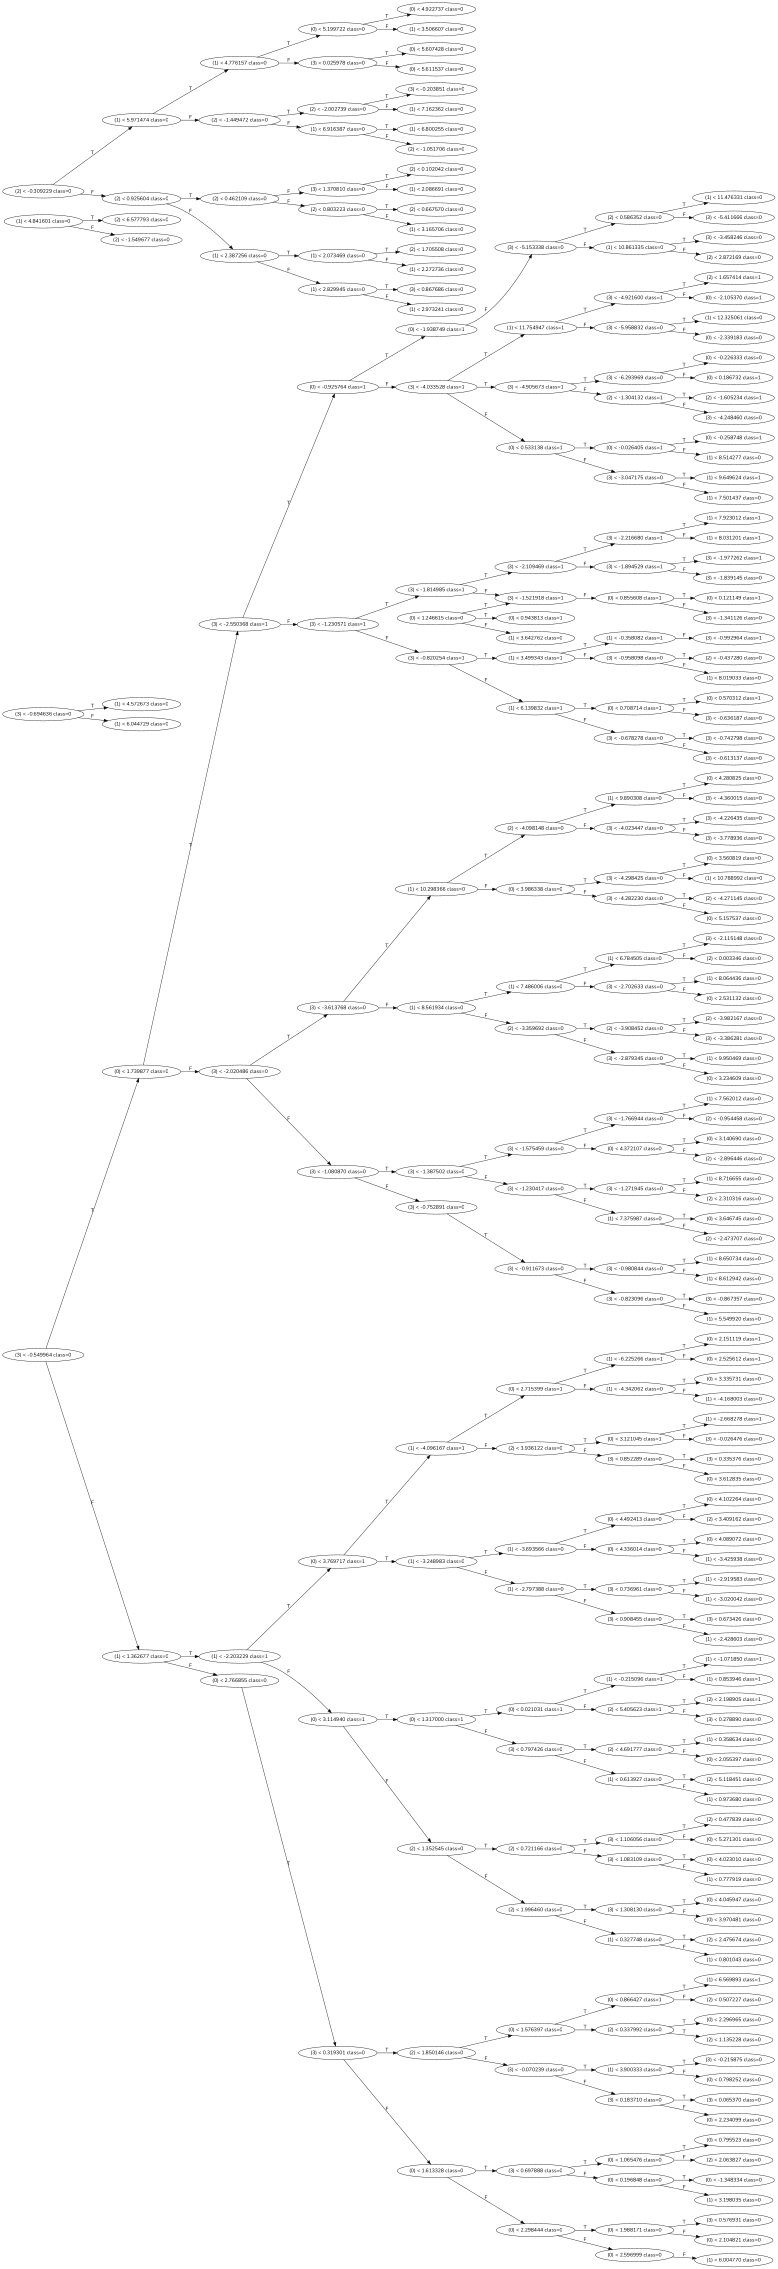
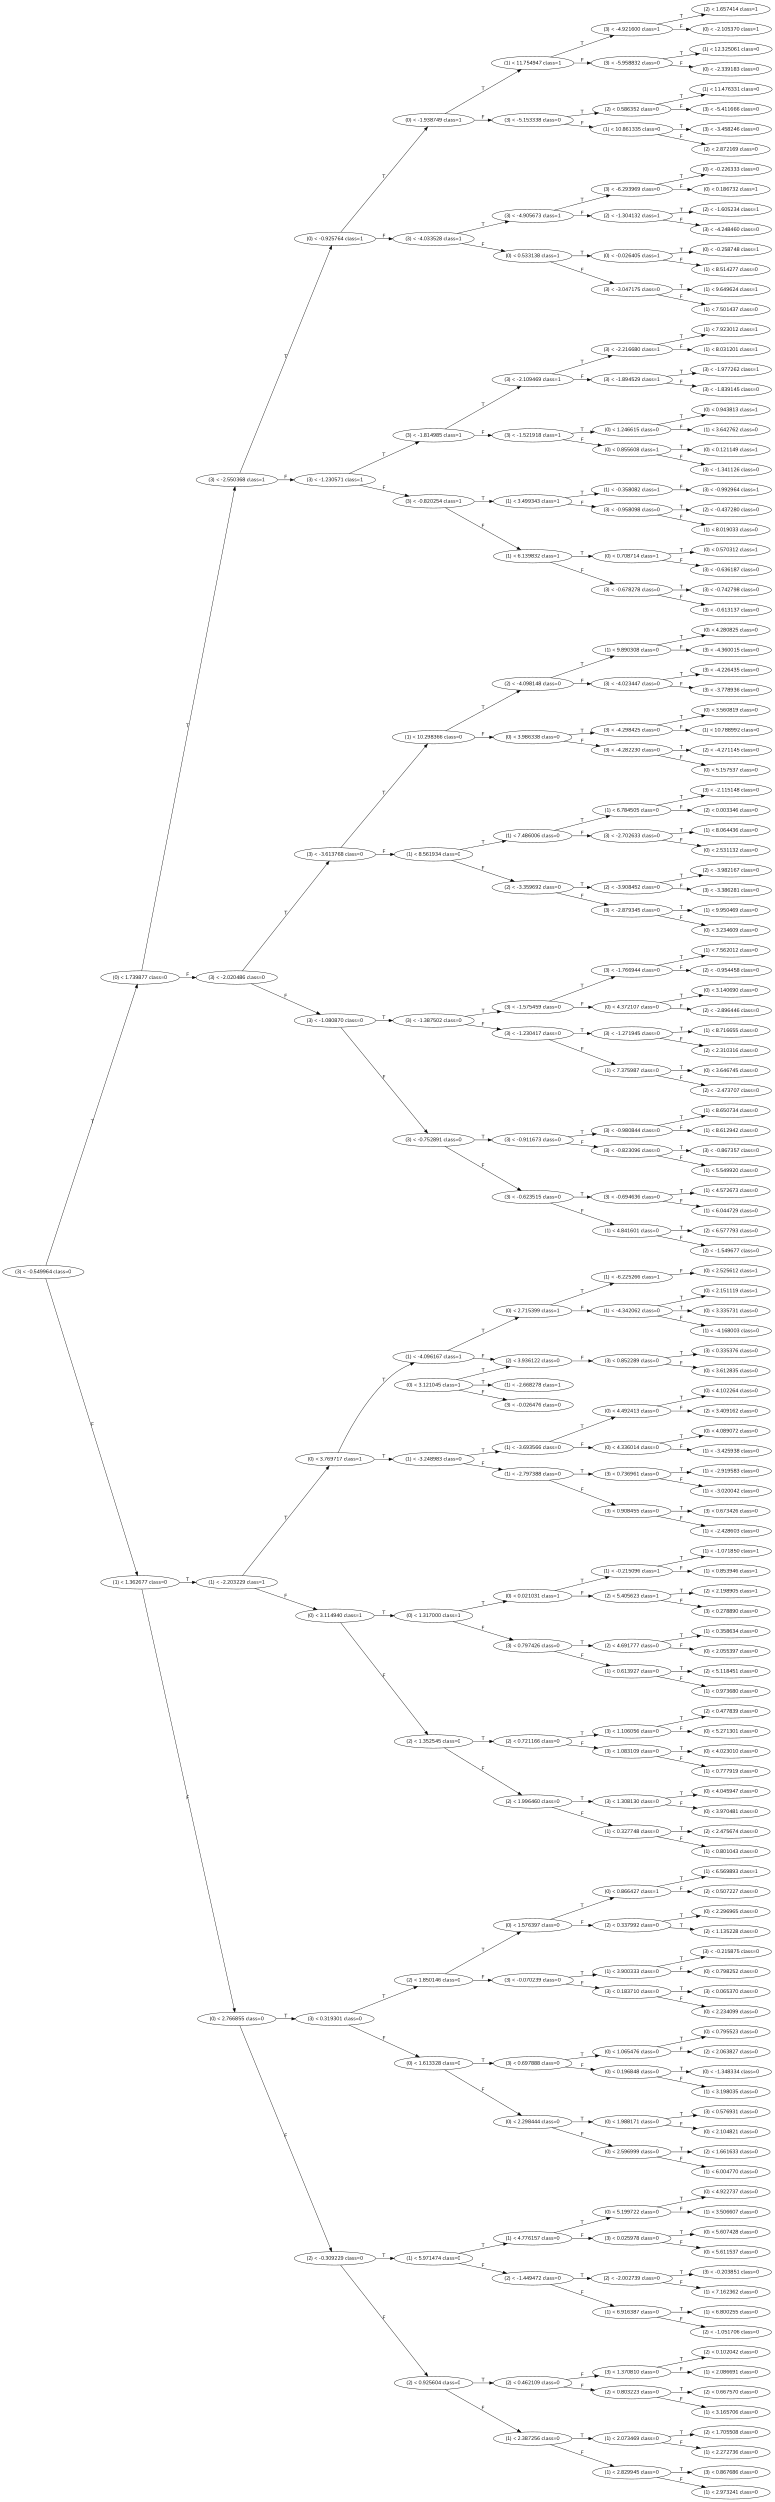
(484, 358) -> (481, 93)
(484, 609) -> (581, 433)
none -> (533, 1197)
(683, 1349) -> (680, 1301)
(583, 1444) -> (481, 1373)
(585, 2027) -> (582, 1923)
none -> (285, 2137)
none -> (731, 2152)
